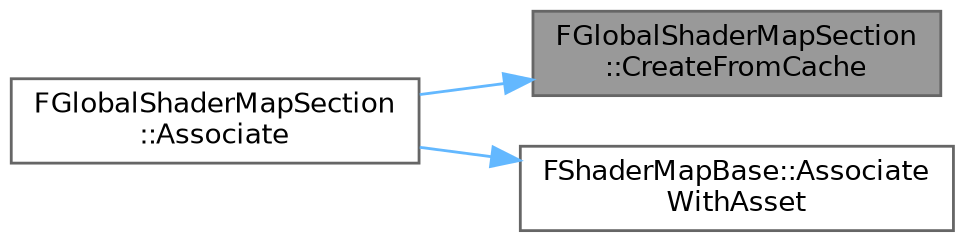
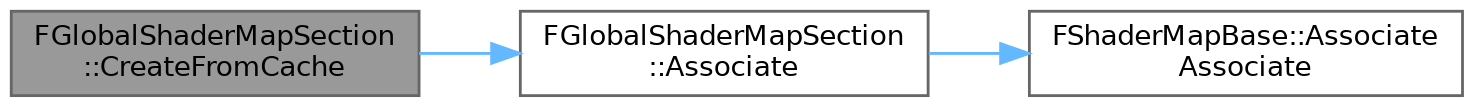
(462, 89) -> (455, 53)
(737, 188) -> (1246, 53)
